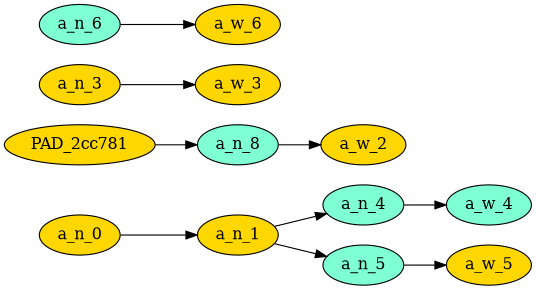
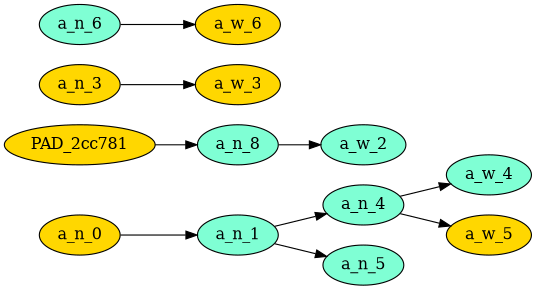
(363, 145) -> (363, 145)
(238, 235) -> (238, 235)
(419, 265) -> (420, 218)
